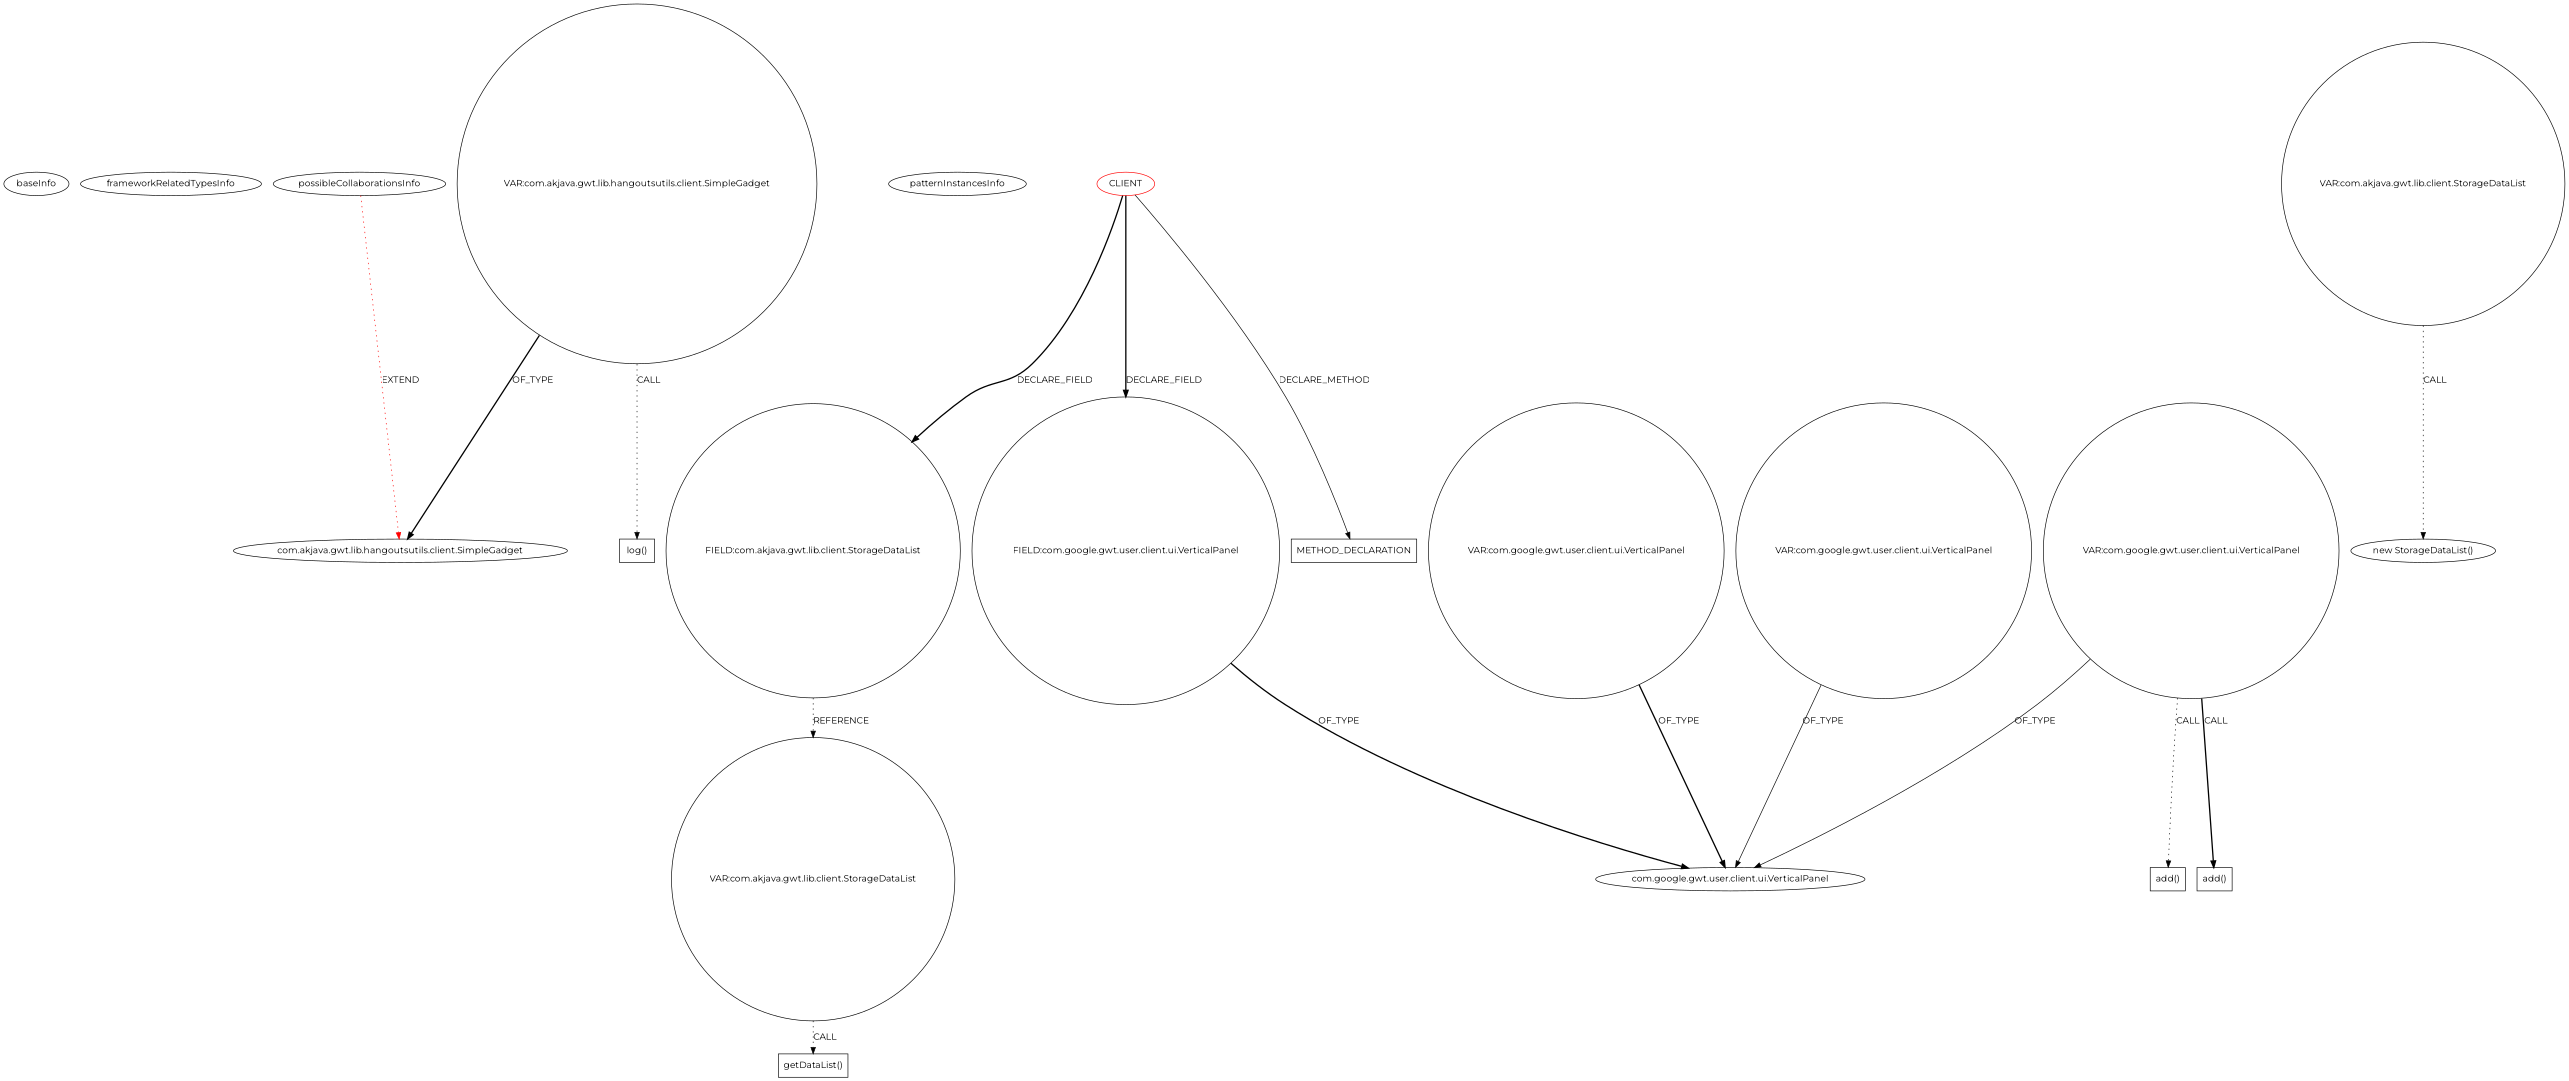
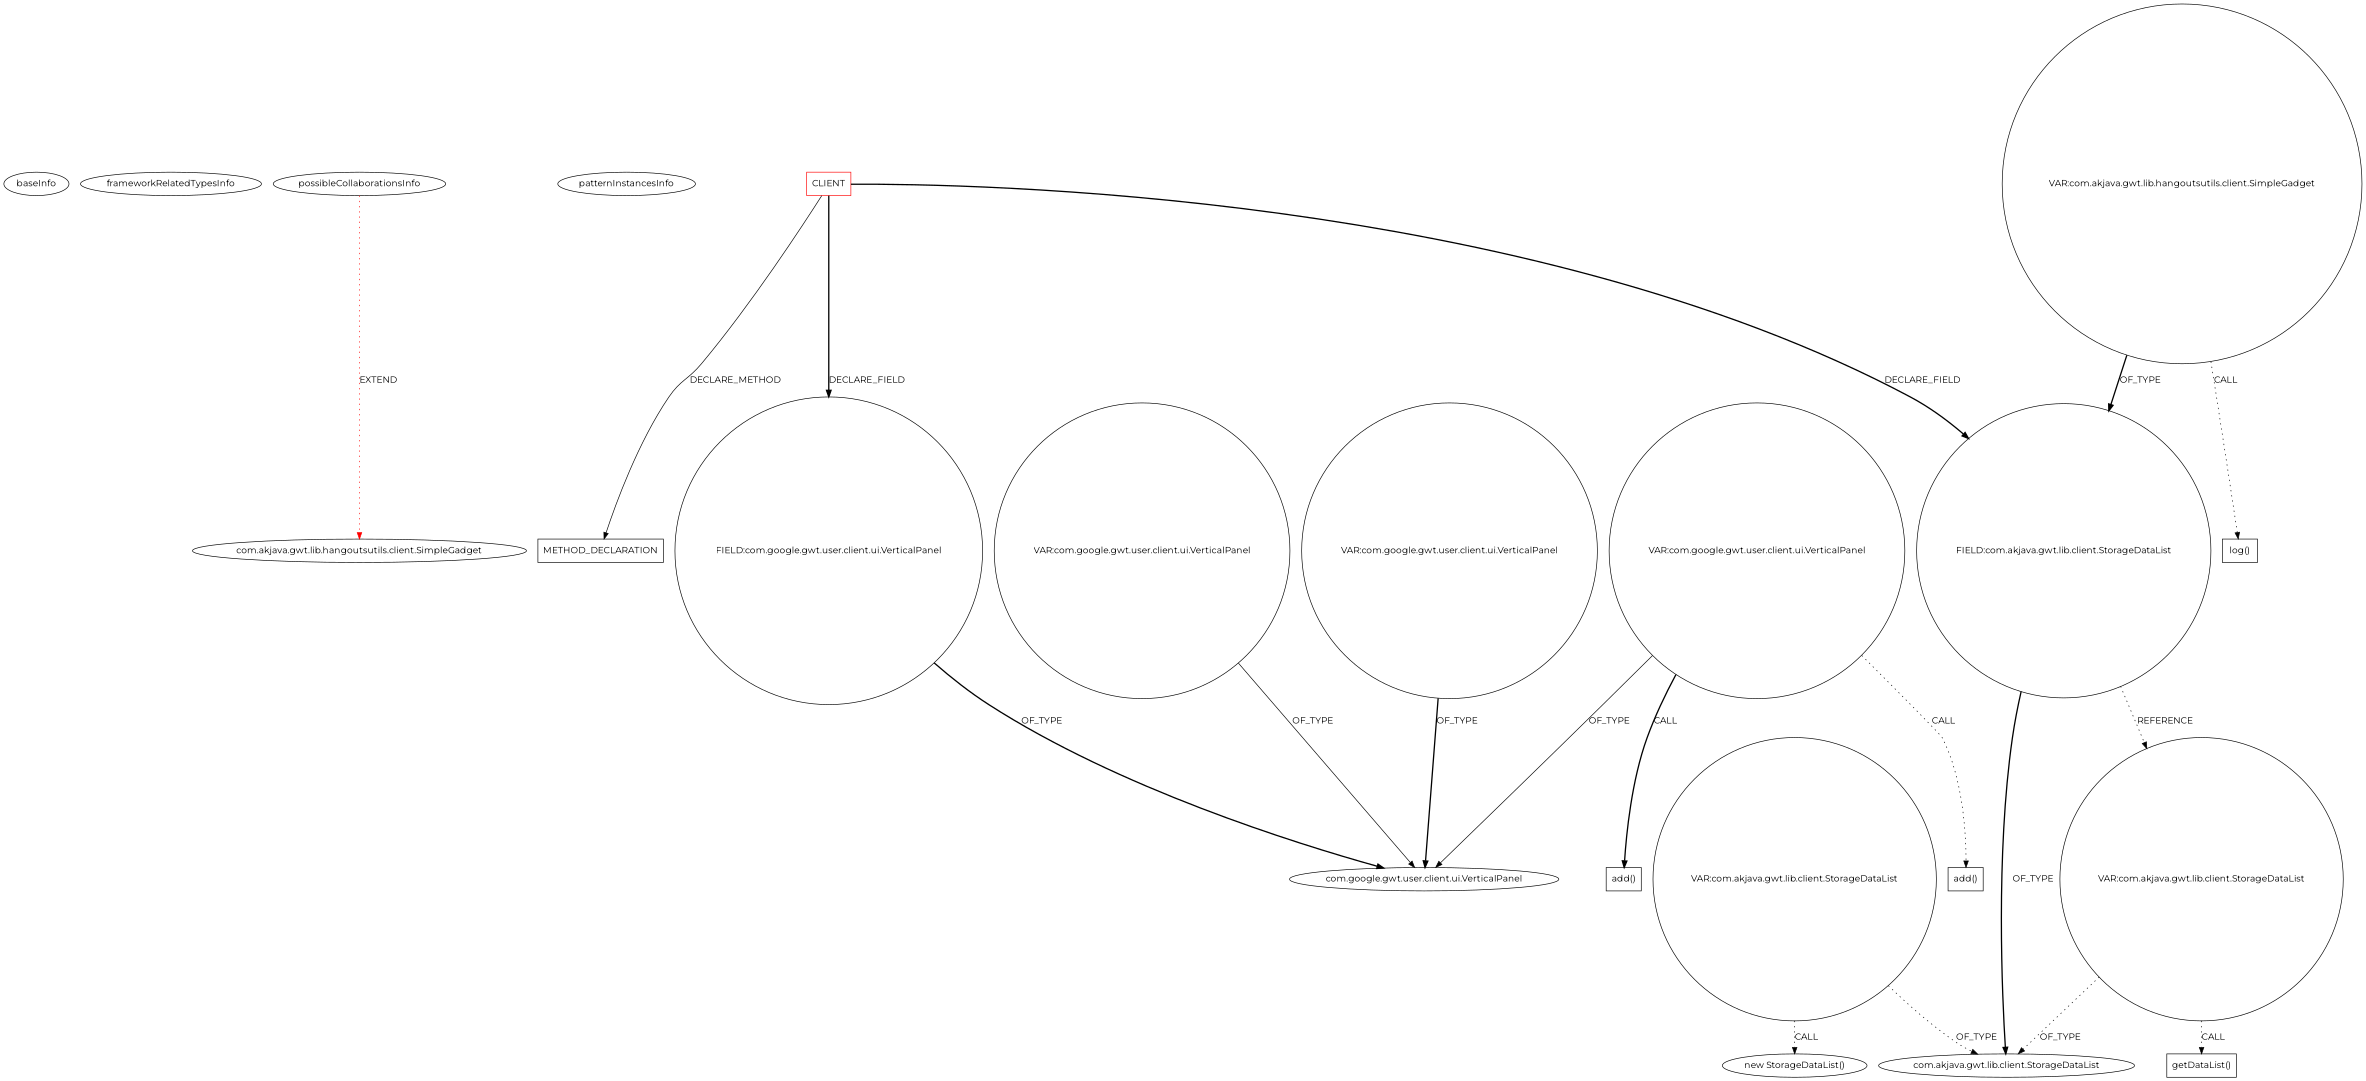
(1126, 184) -> (829, 184)
(475, 434) -> (2119, 380)
none -> (2007, 1066)
